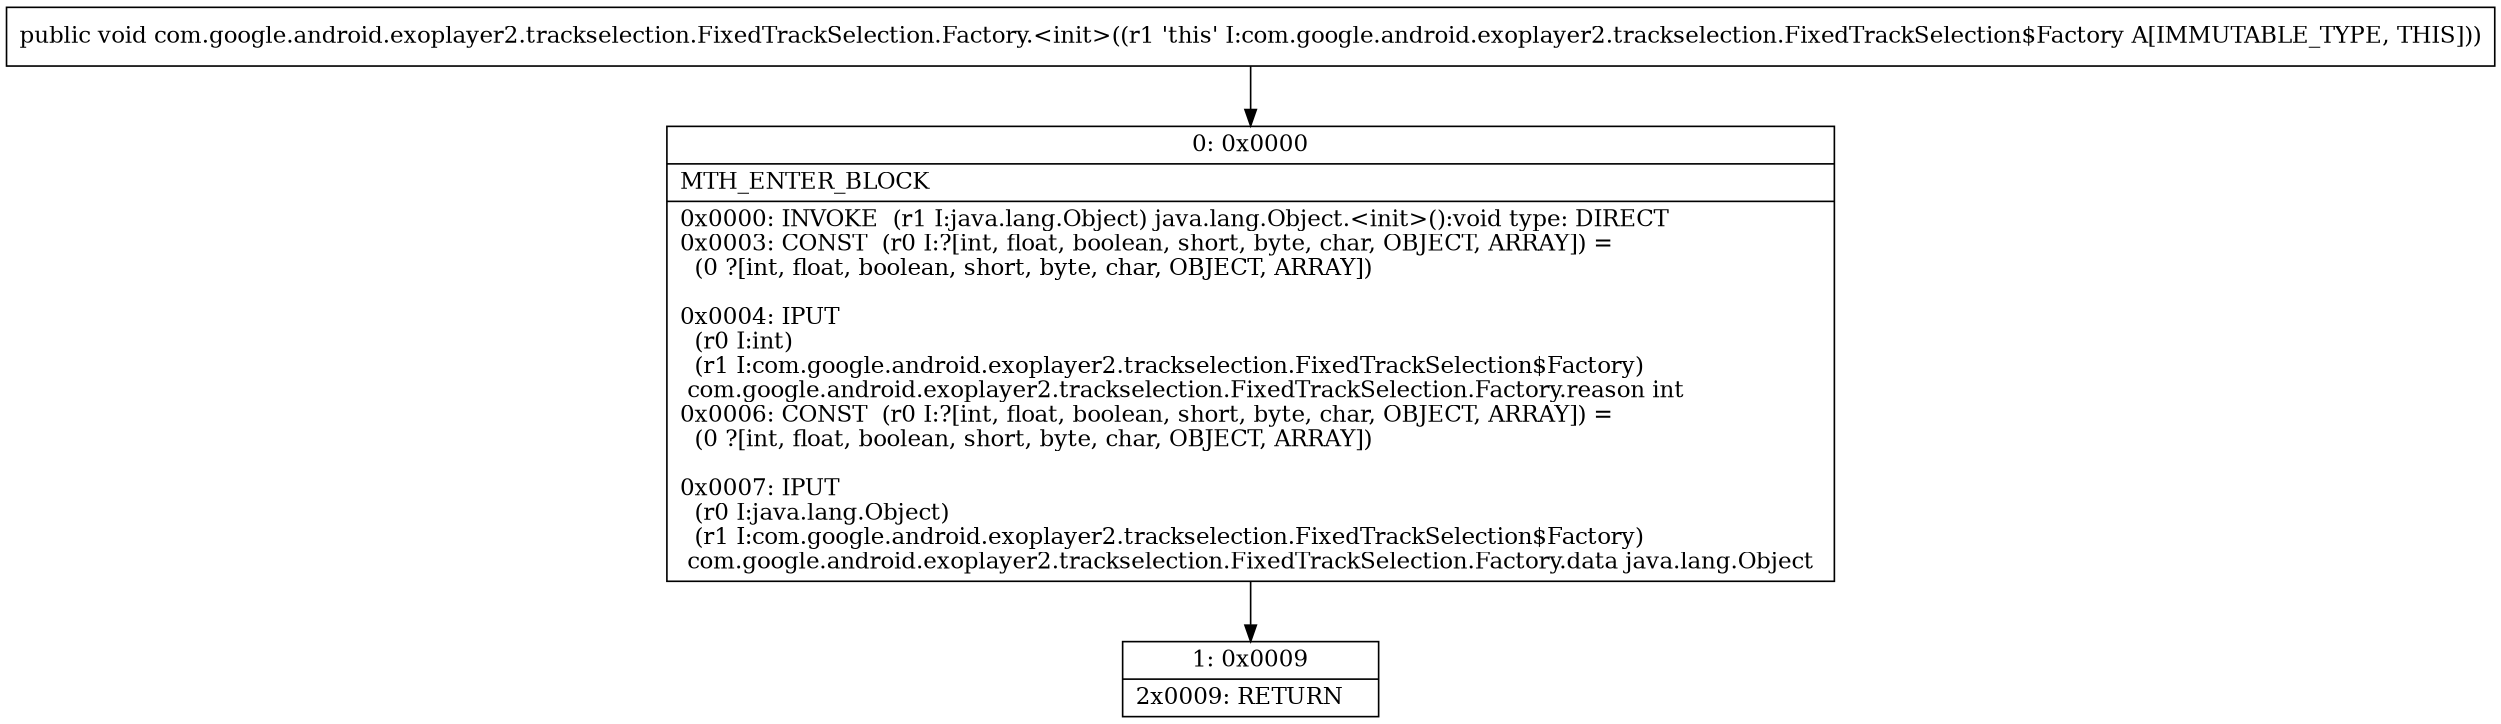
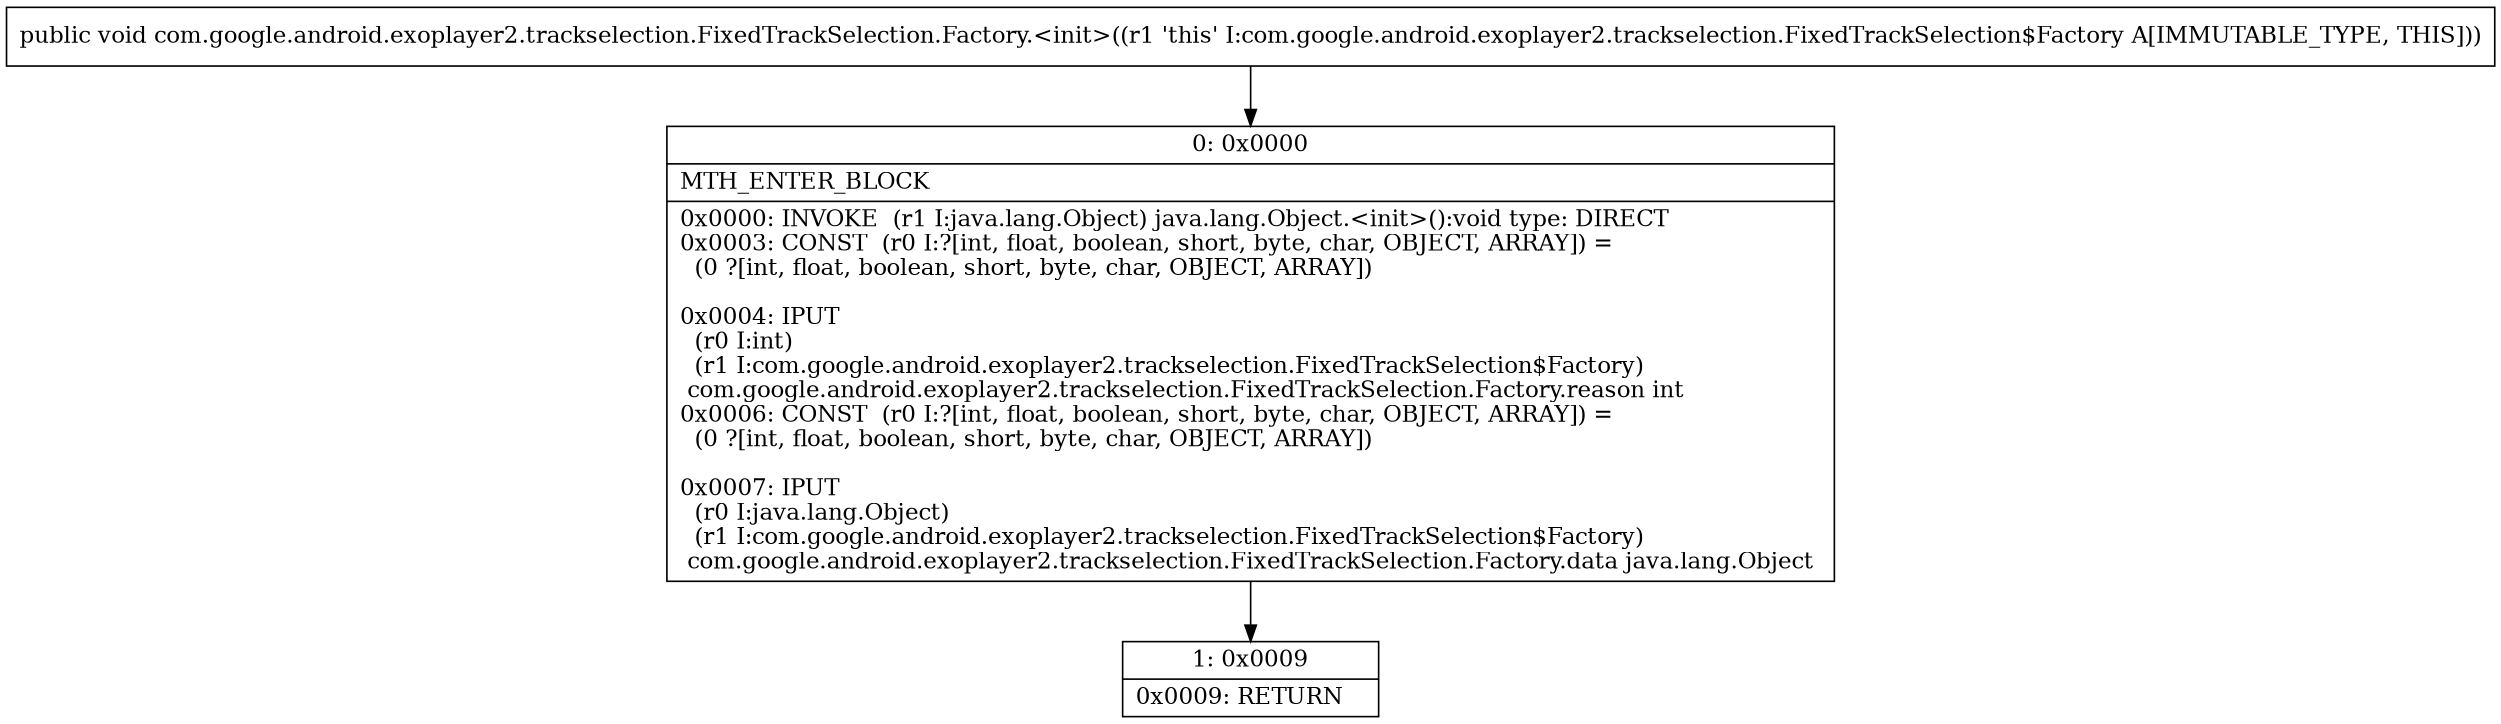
(1251, 697) -> (1251, 697)
